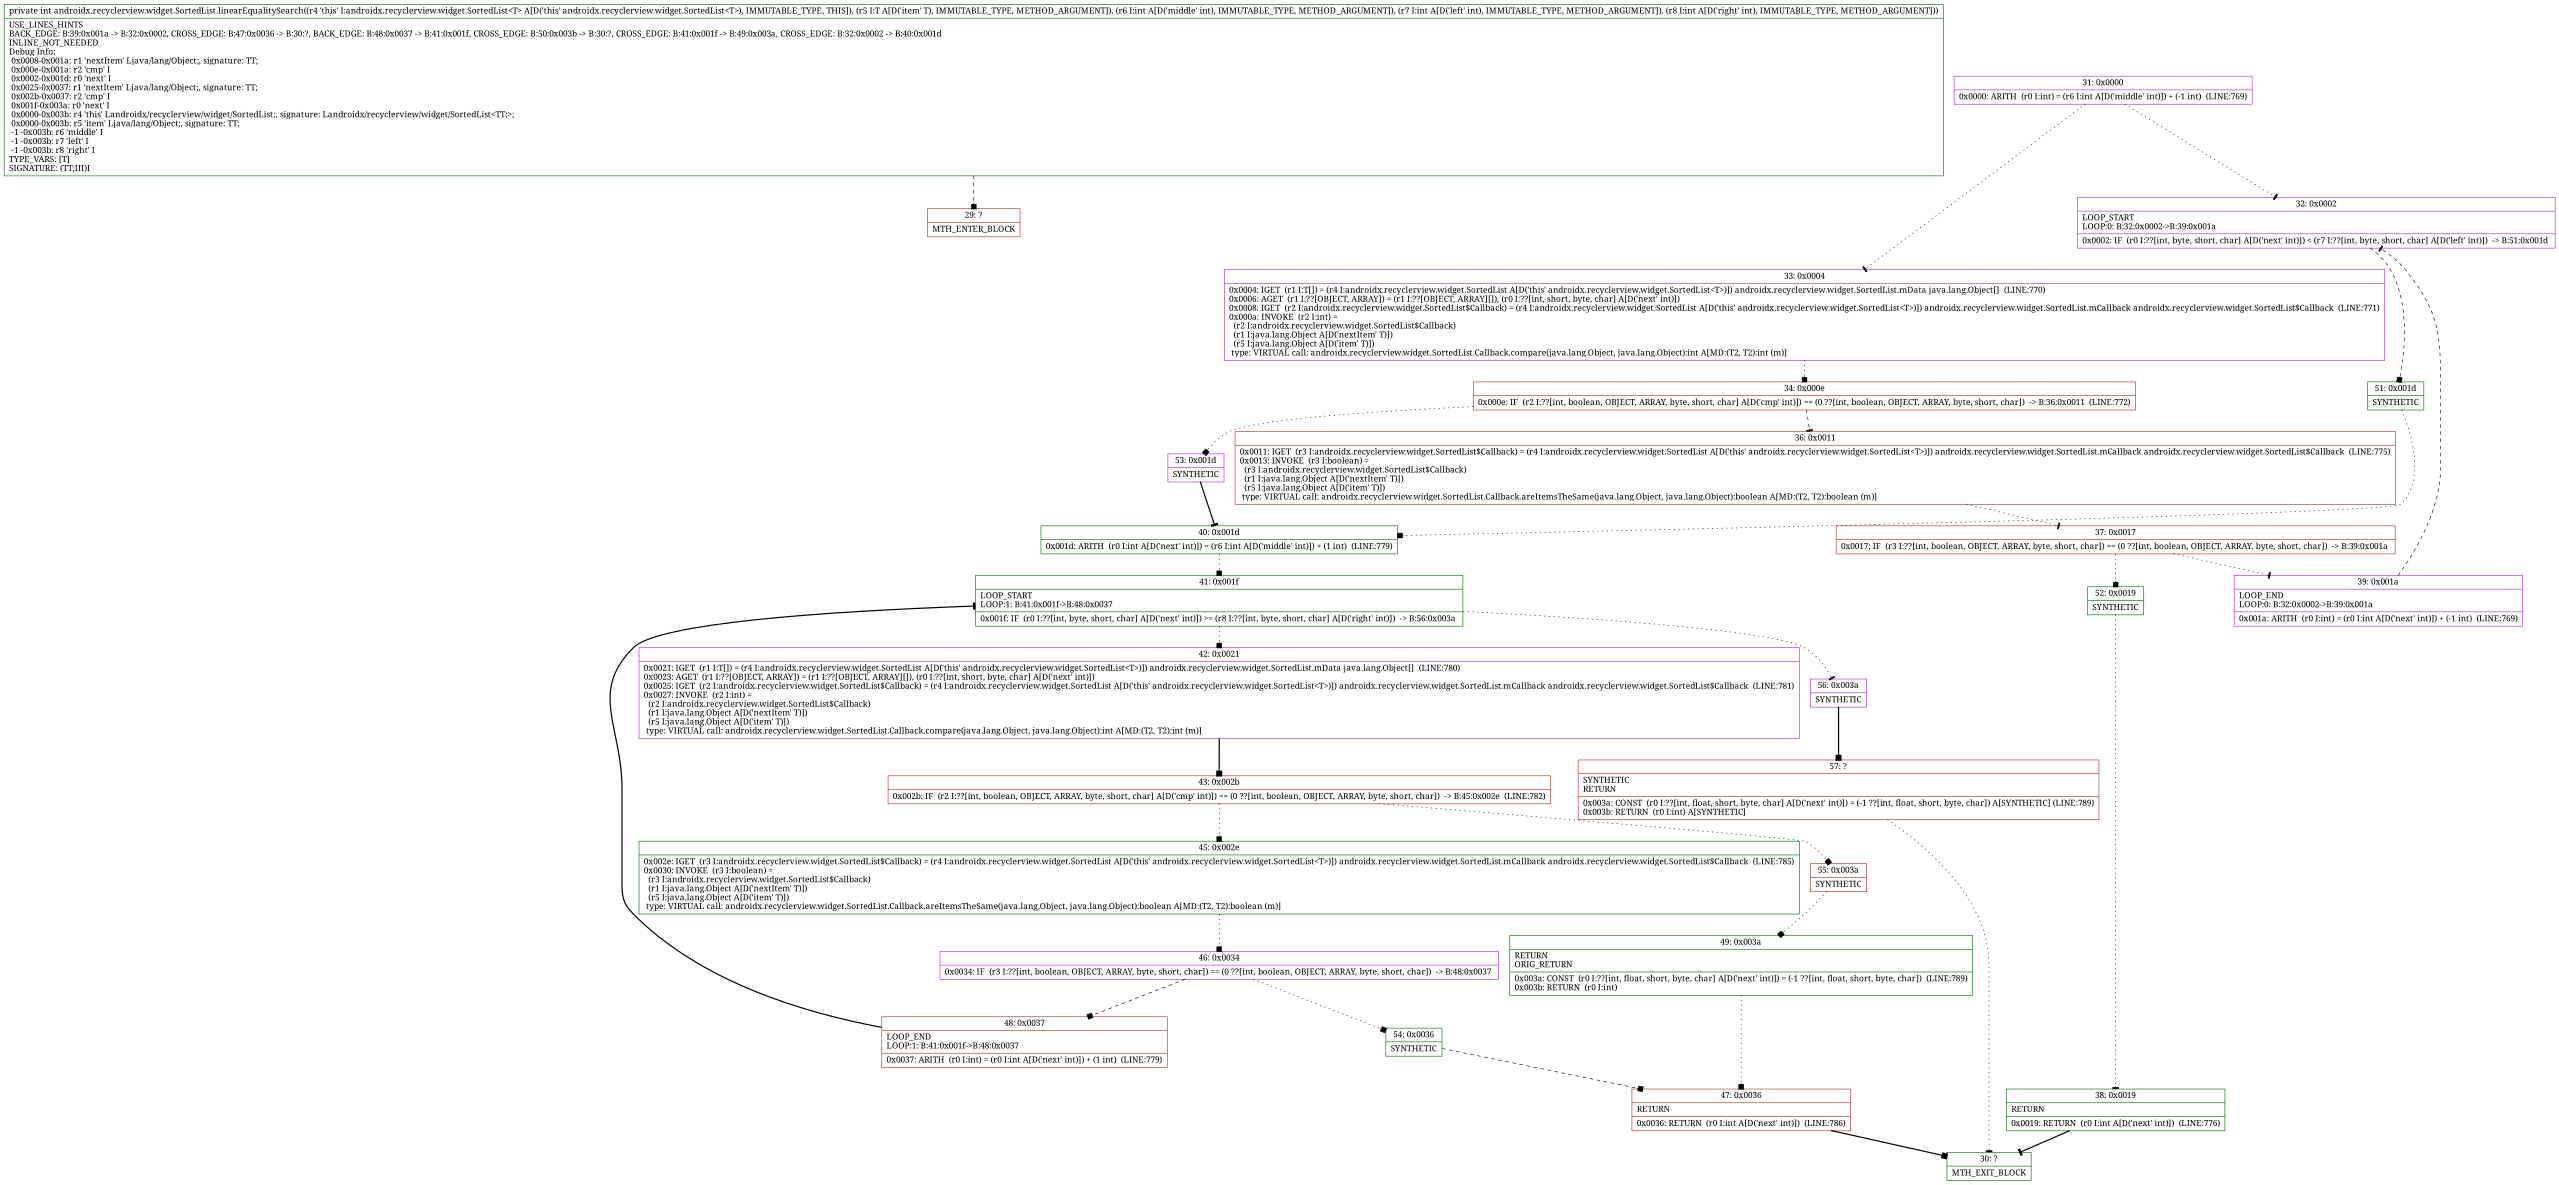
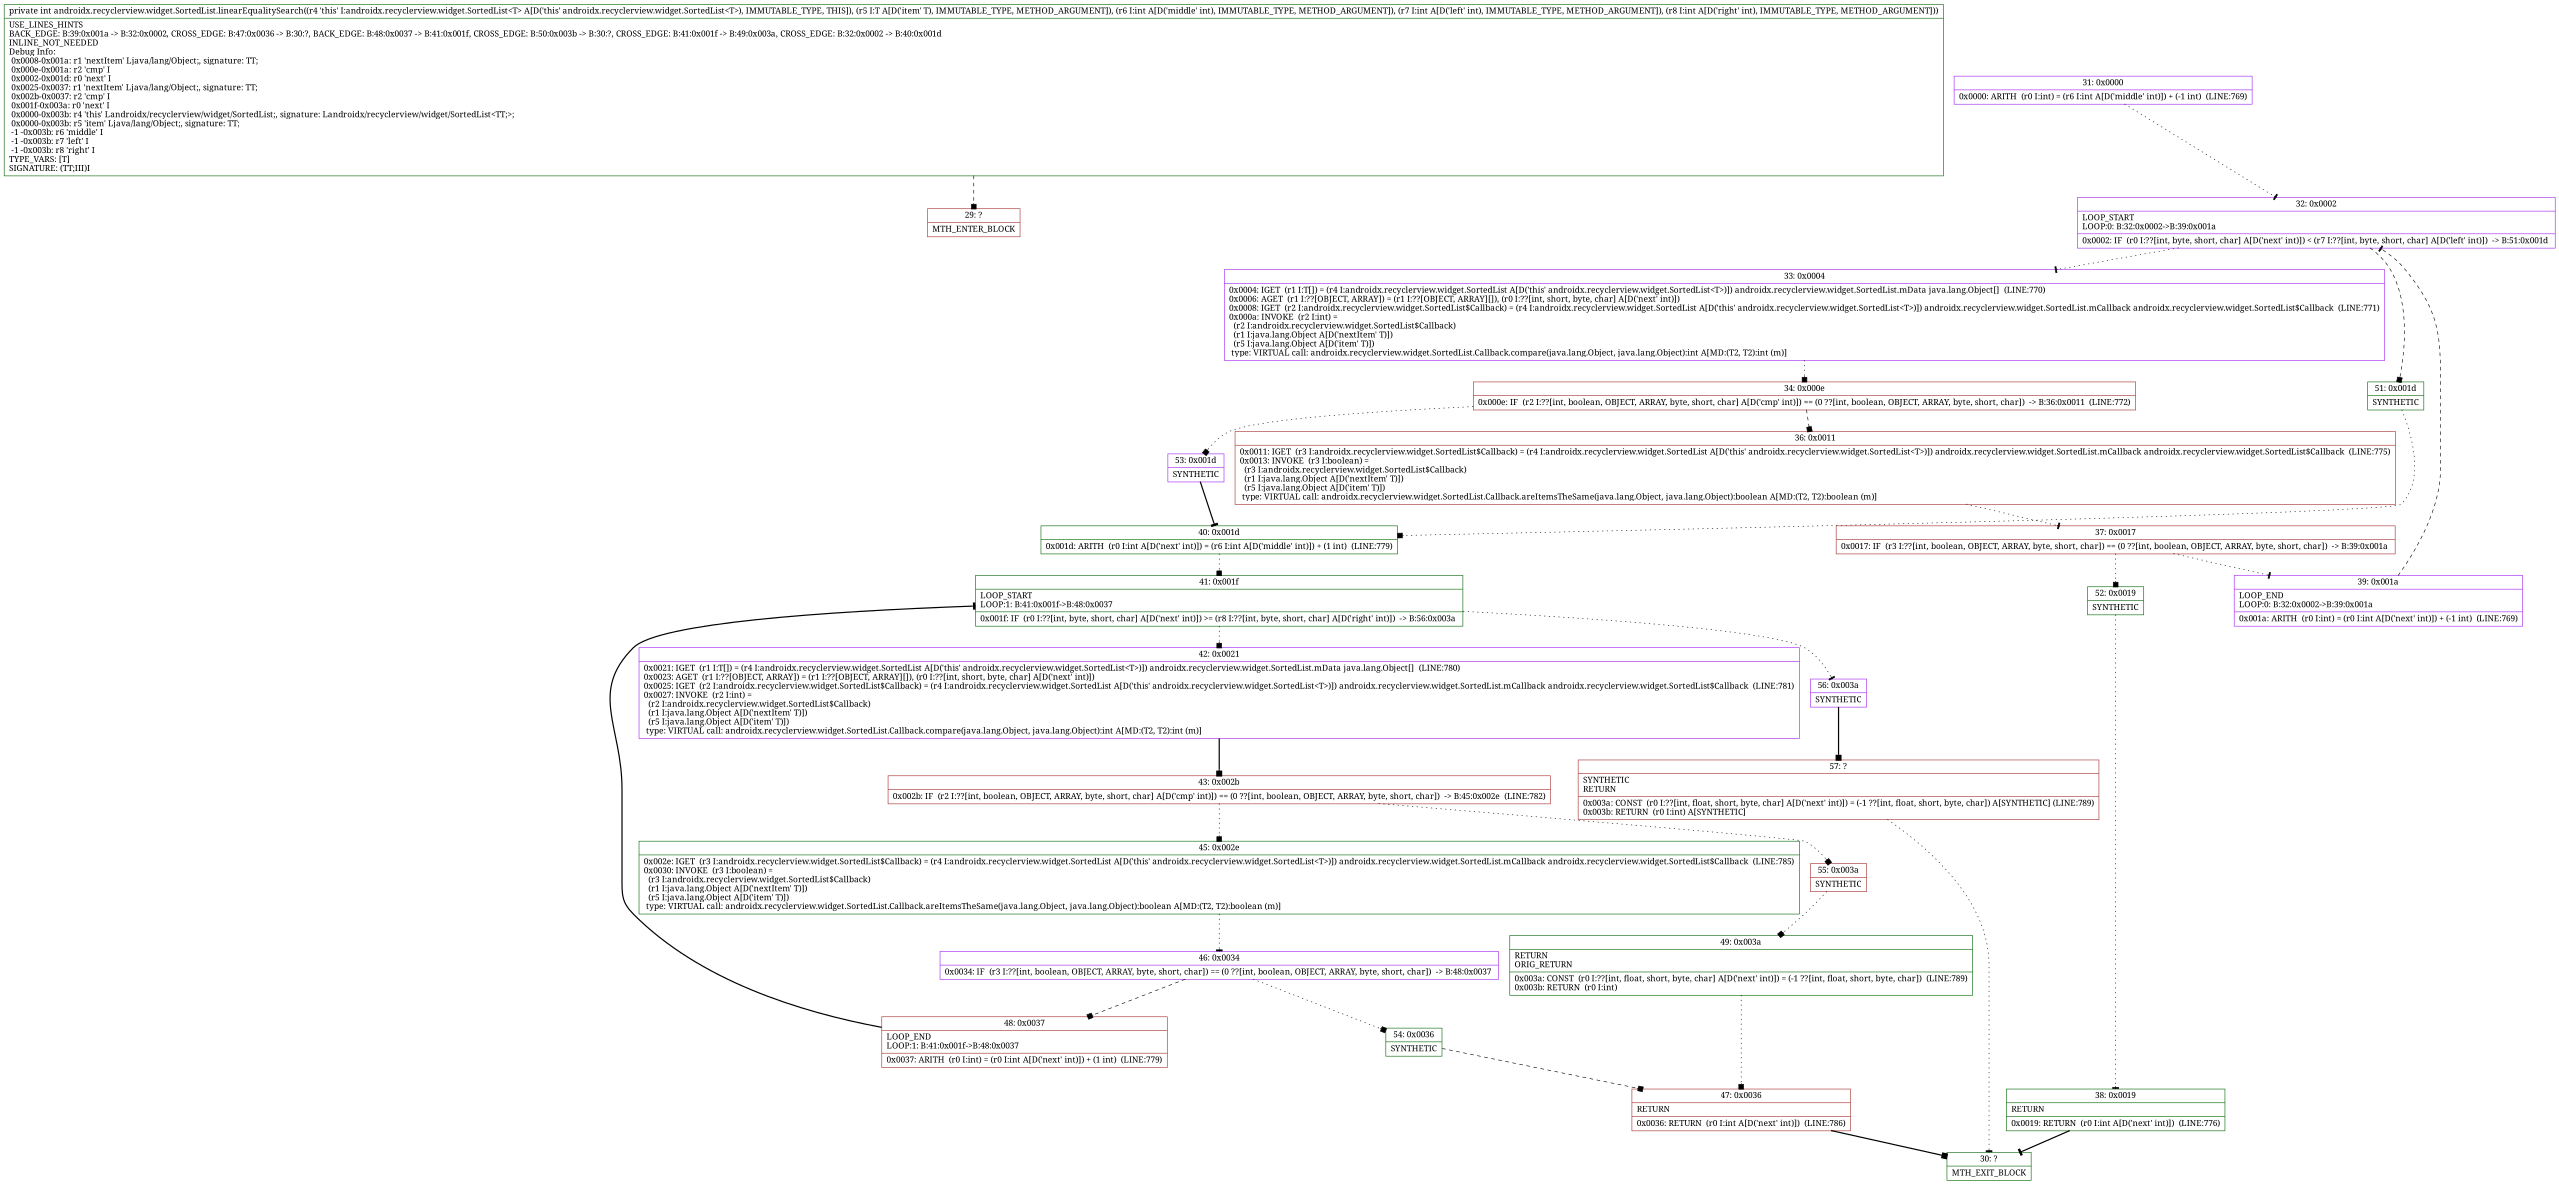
(1976, 186) -> (2118, 259)
(1808, 419) -> (1808, 419)
(1219, 931) -> (1219, 931)
